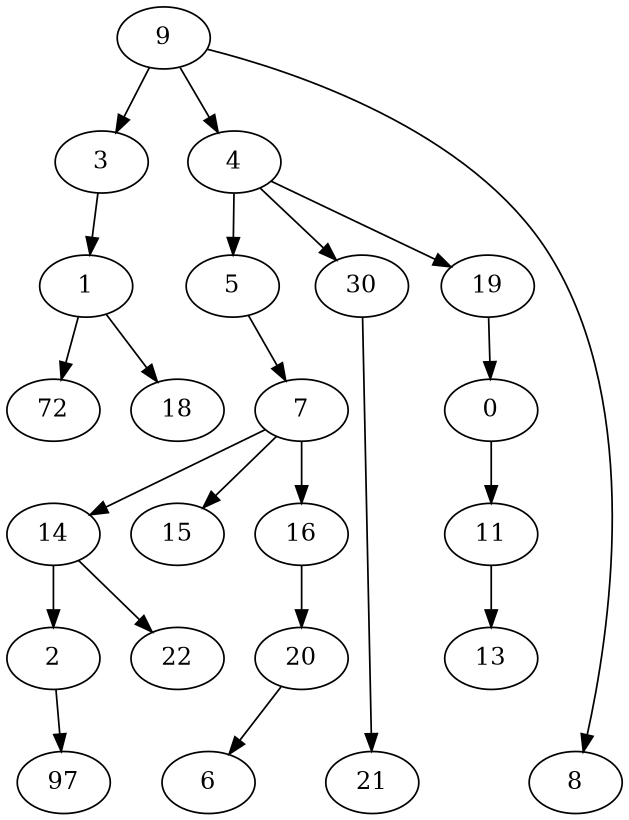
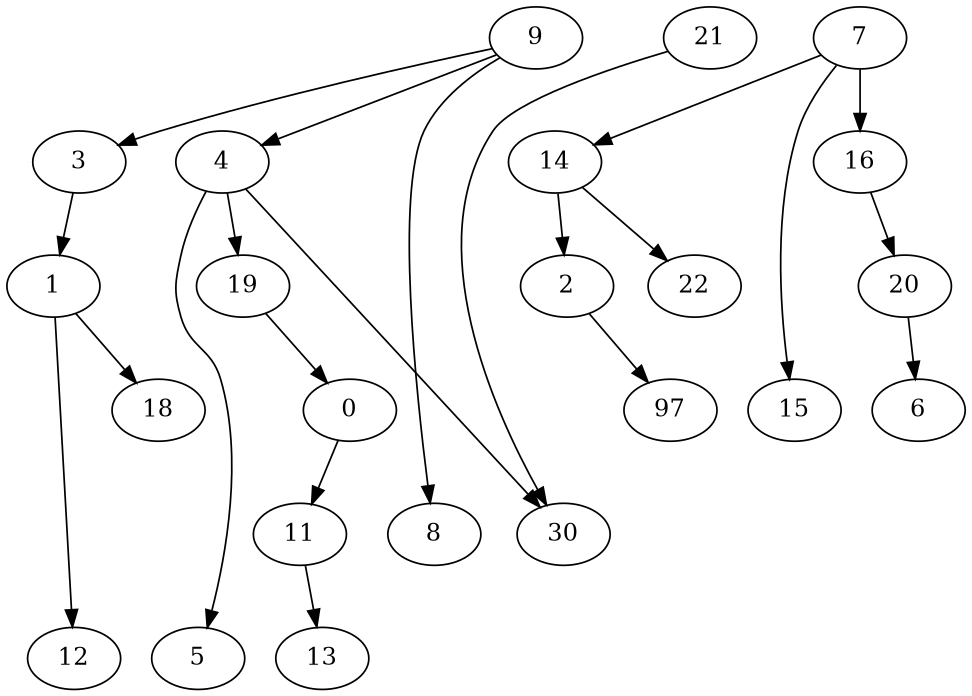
(263, 341) -> none
(53, 410) -> (74, 658)
(367, 525) -> (463, 217)
